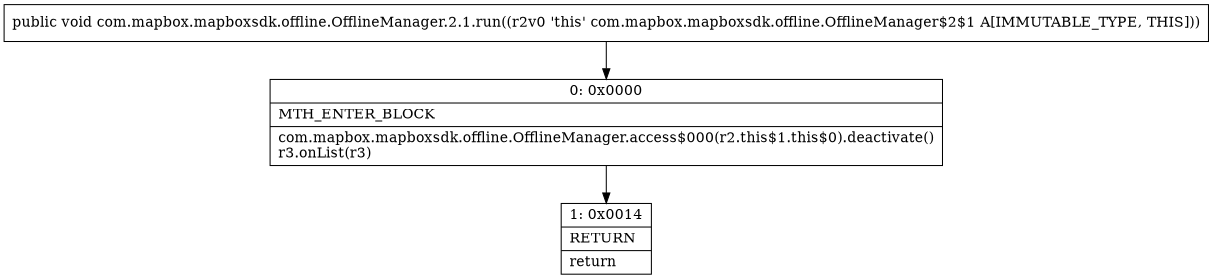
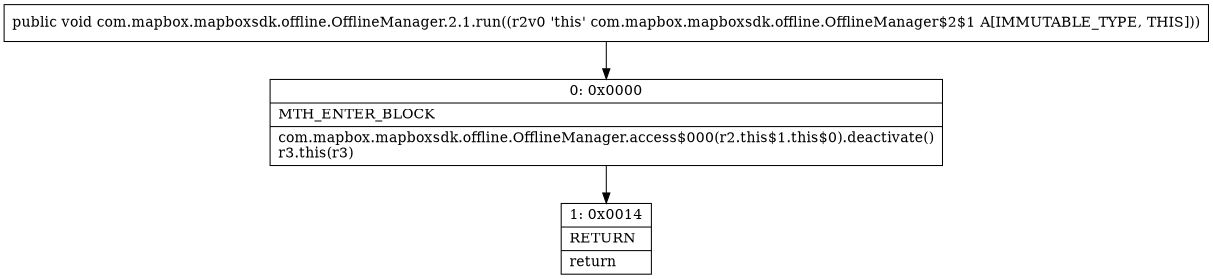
(325, 153) -> (316, 153)
